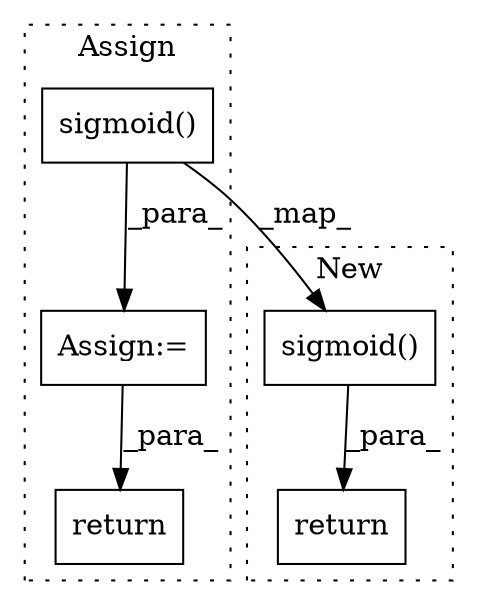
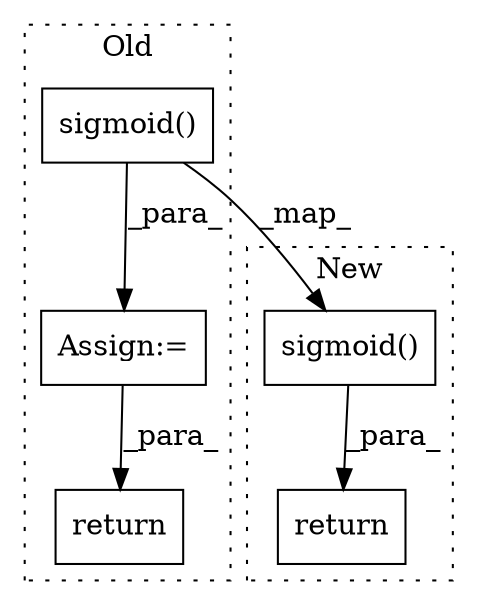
(128, 48) -> (128, 48)
